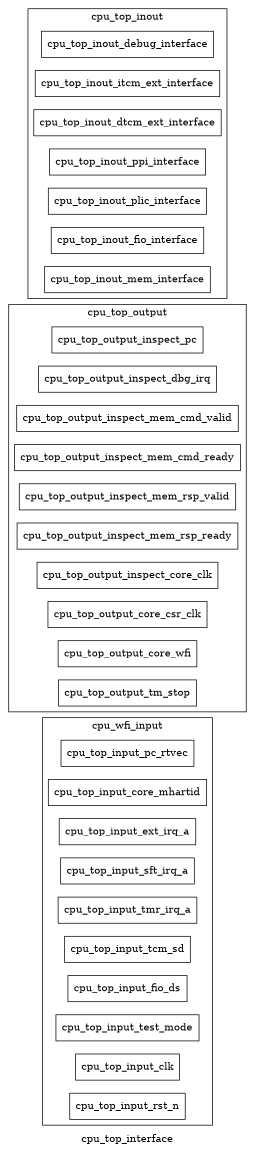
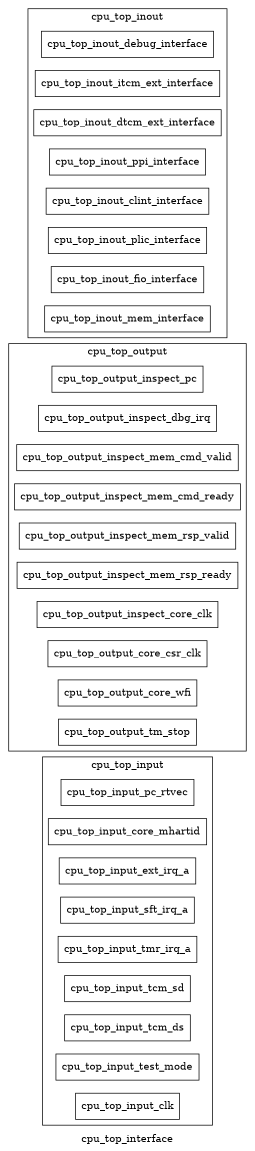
none -> (127, 201)
(127, 726) -> (127, 765)
(127, 989) -> (127, 1028)
(127, 1106) -> none
